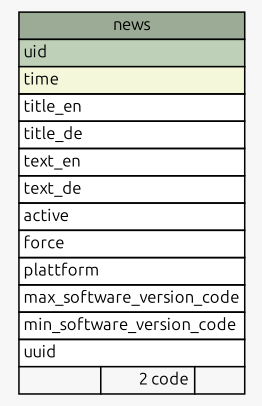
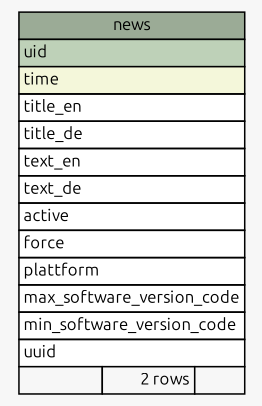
(164, 380) -> (165, 380)
